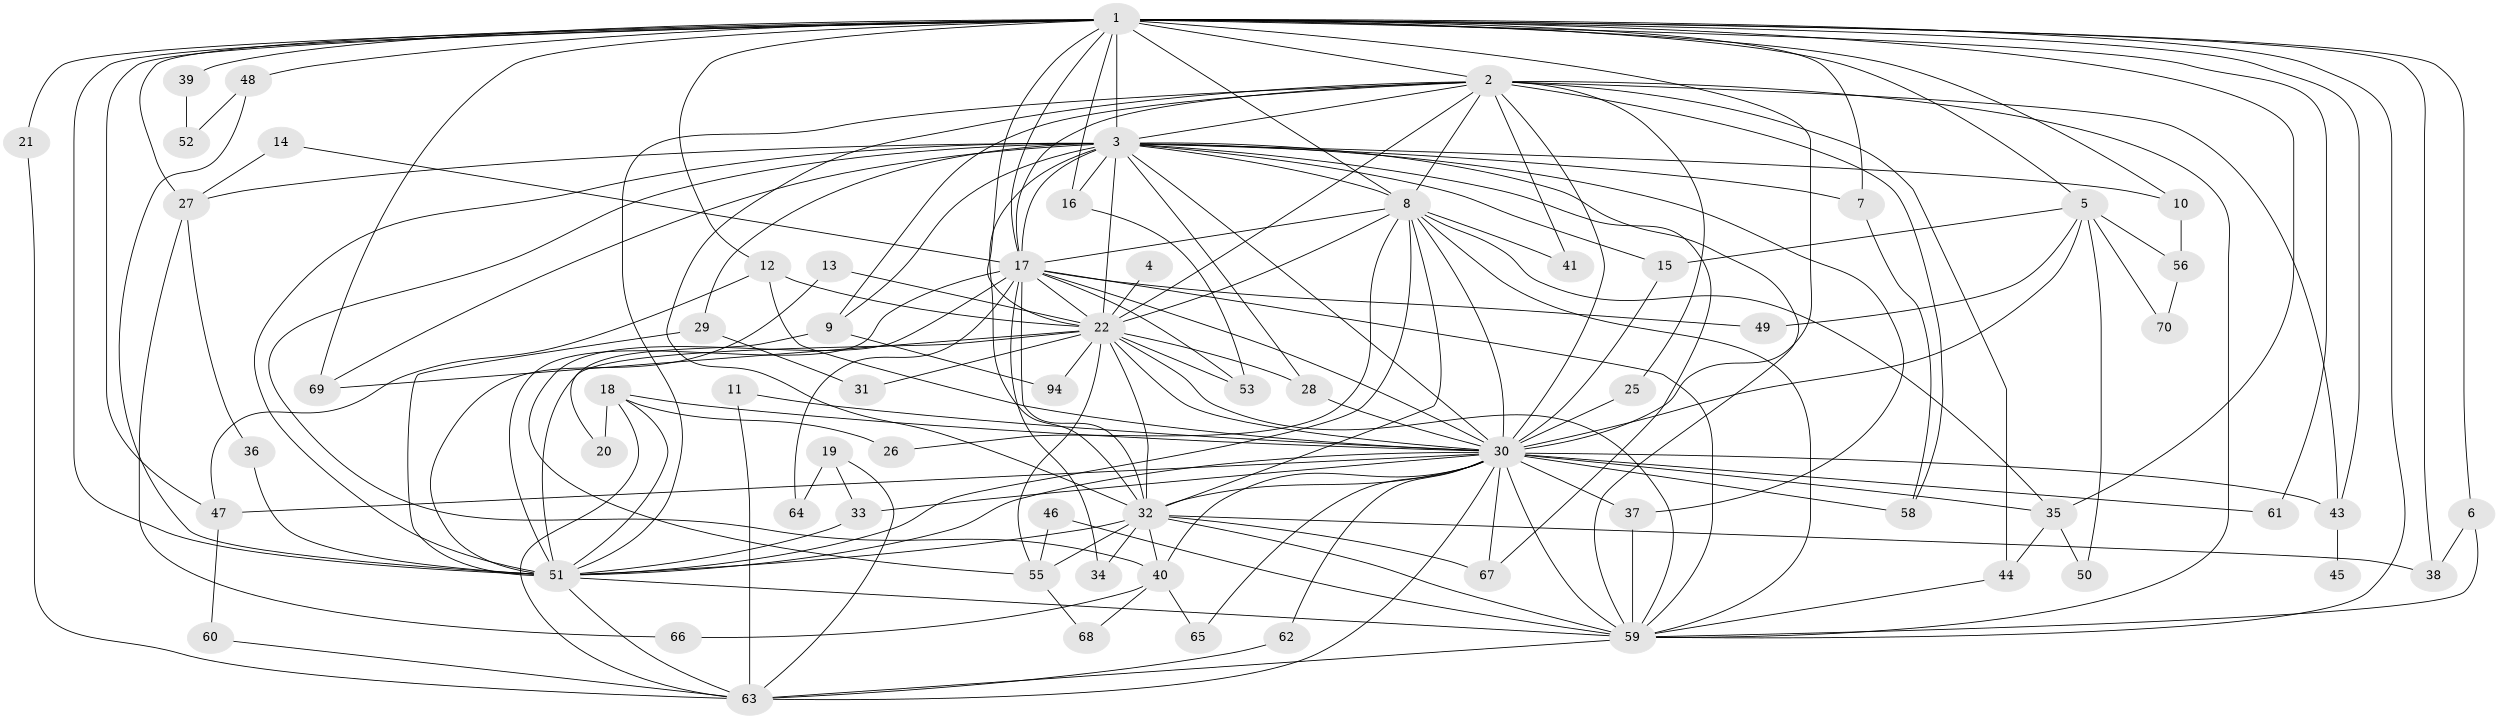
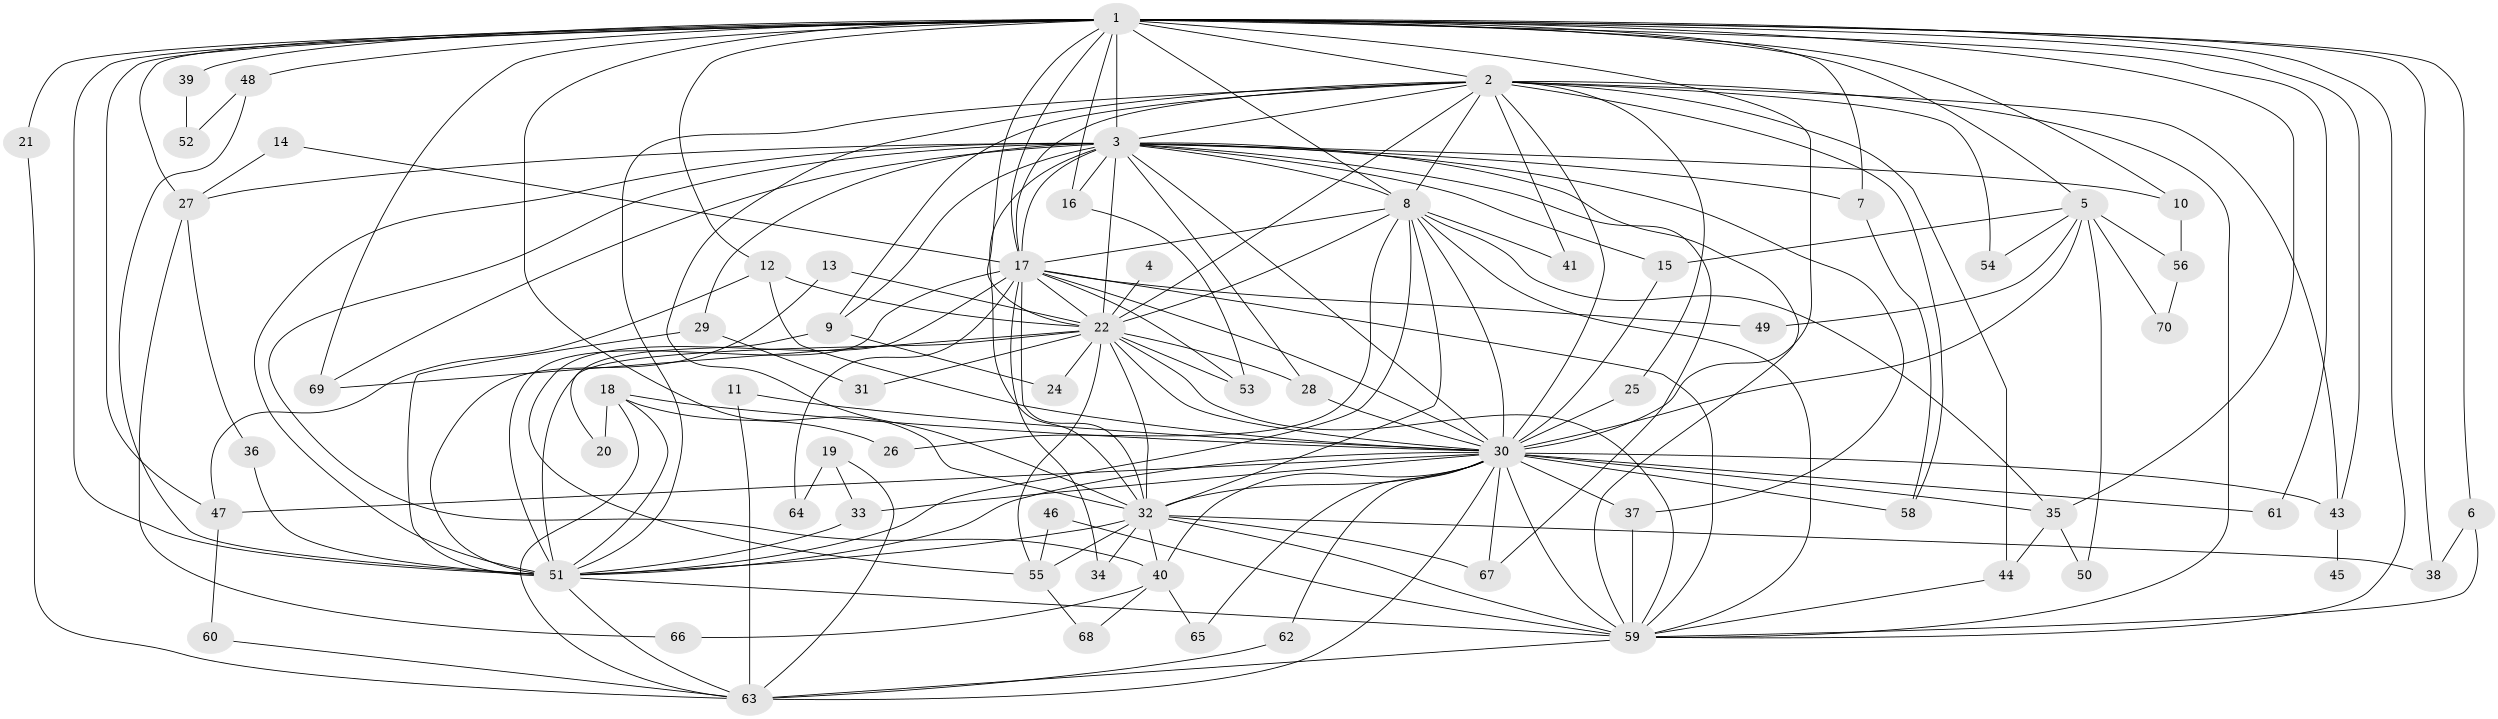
none -> (524, 241)
none -> (1989, 267)
(1055, 390) -> (1055, 390)
